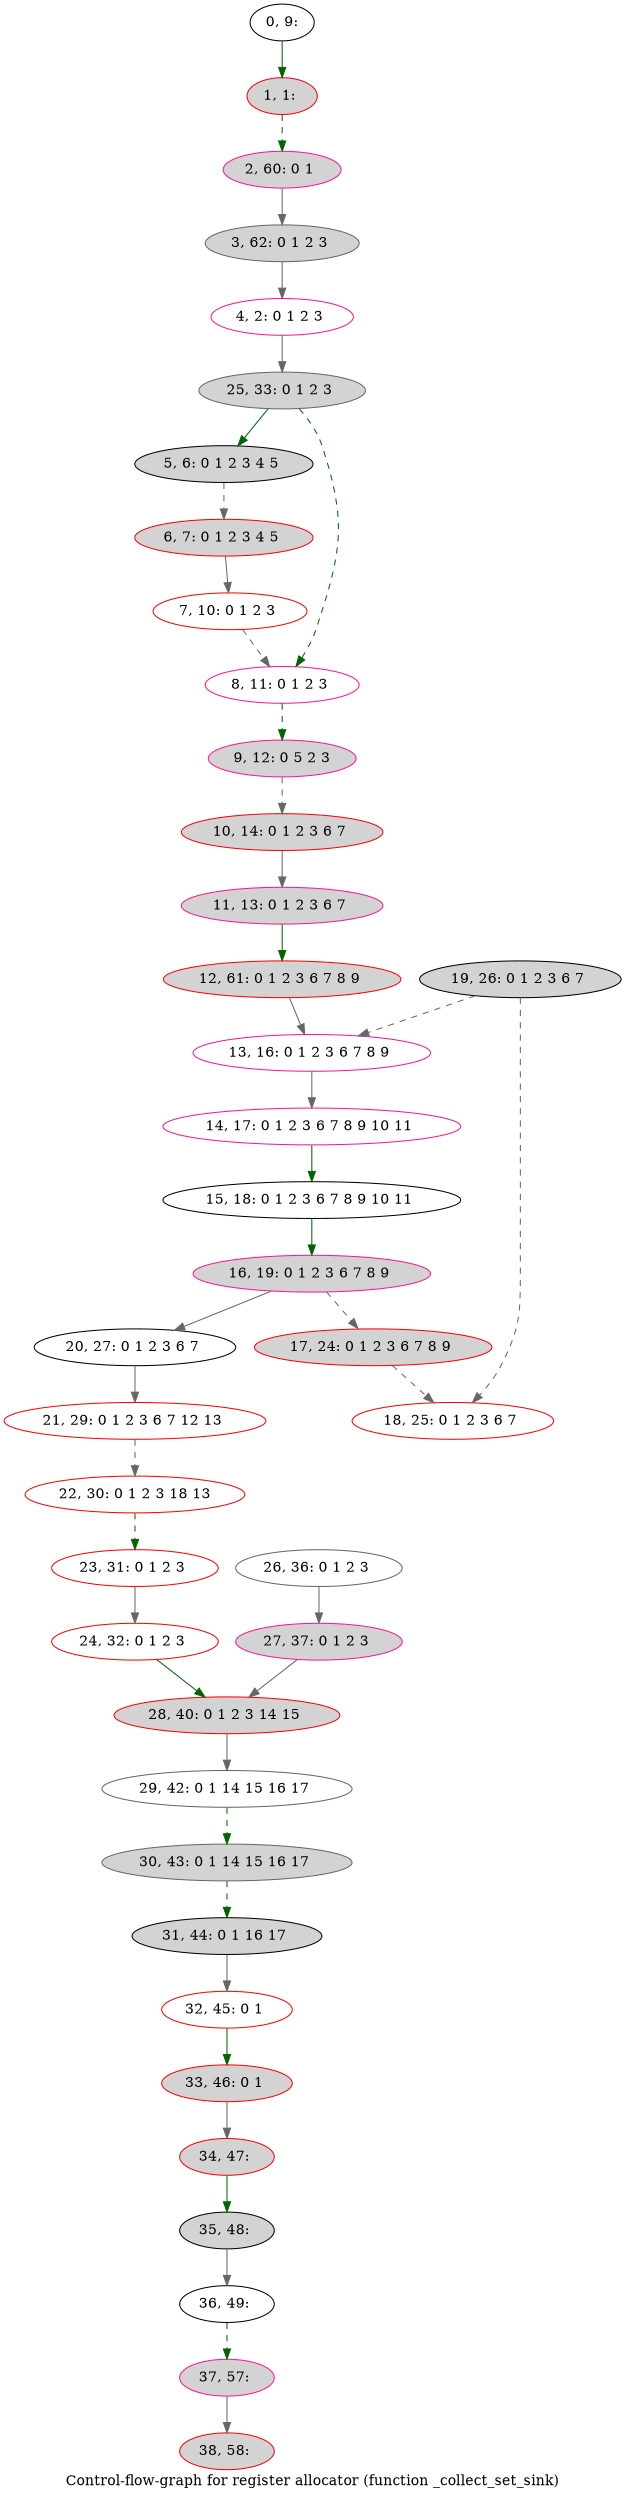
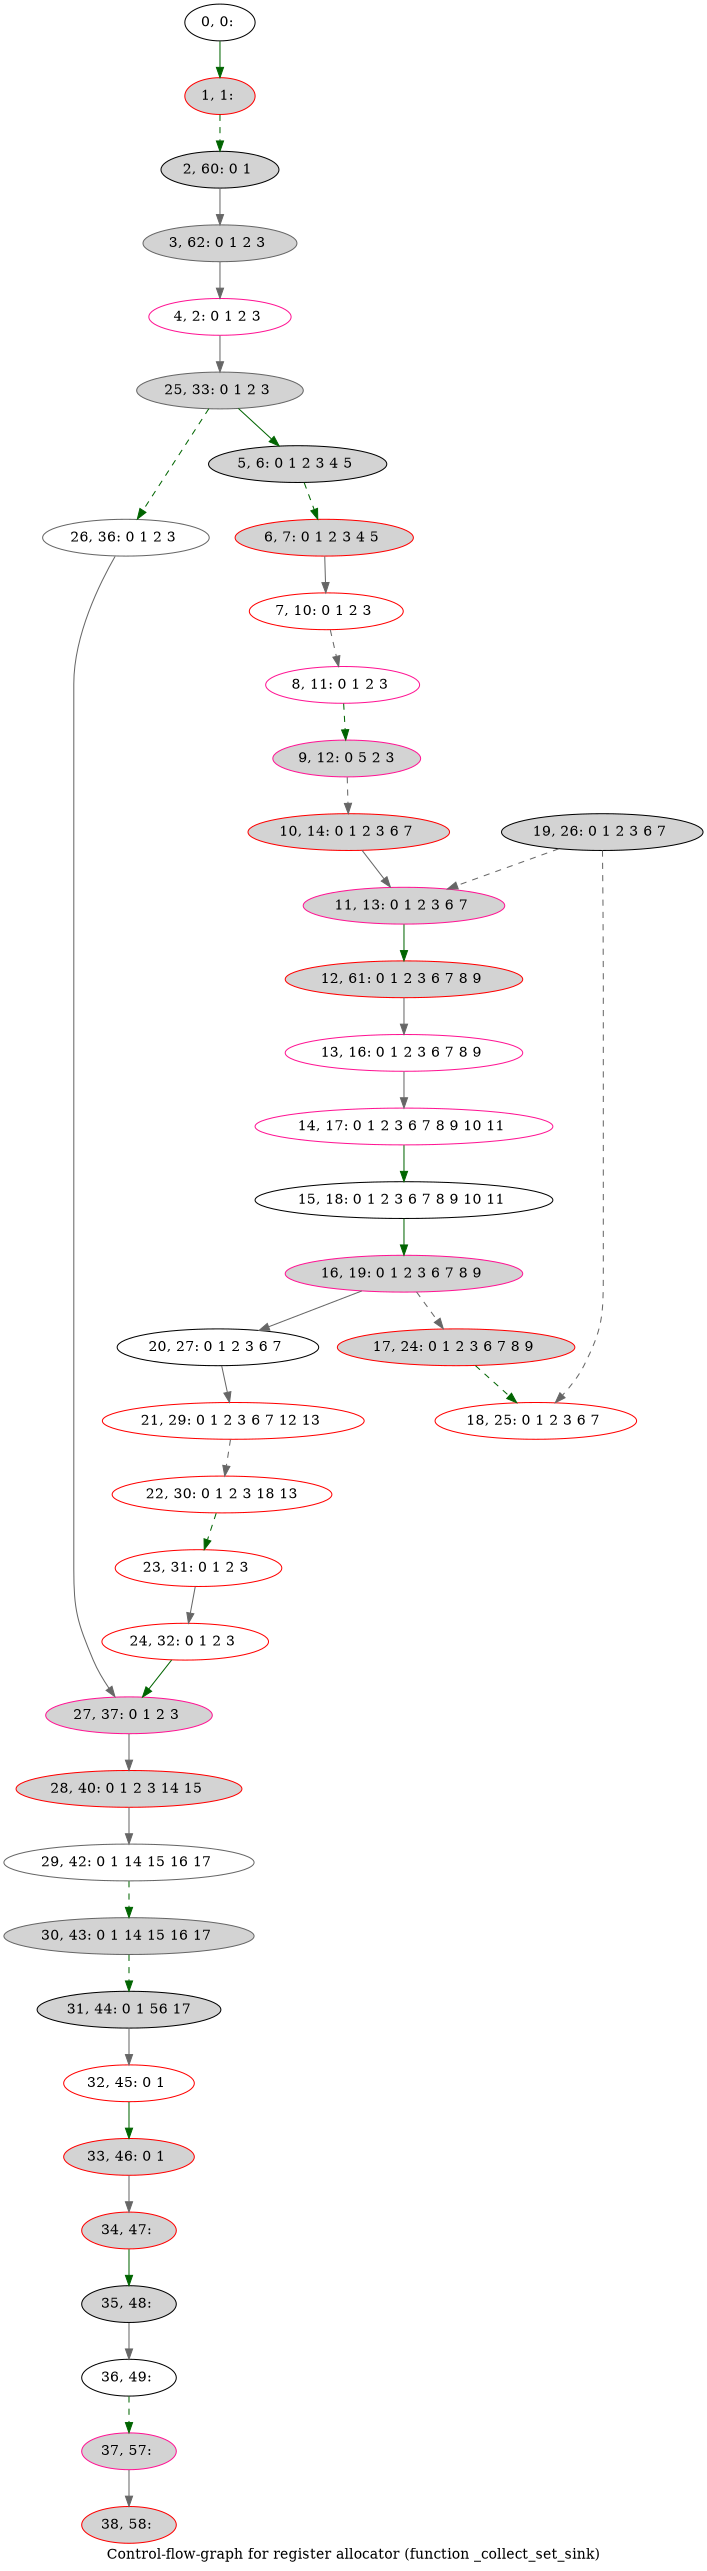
(282, 22) -> (220, 22)
(282, 170) -> (220, 170)
(224, 496) -> (309, 496)
(338, 532) -> (176, 459)
(422, 1014) -> (508, 867)
(409, 1381) -> (492, 1381)
(177, 1675) -> (160, 1675)
(227, 1936) -> (129, 2010)
